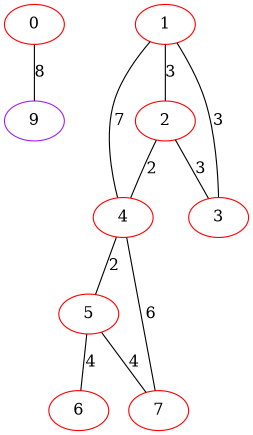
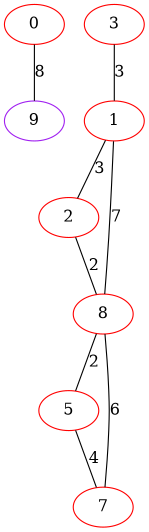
(192, 169) -> none
(123, 218) -> (103, 314)
(79, 411) -> none
